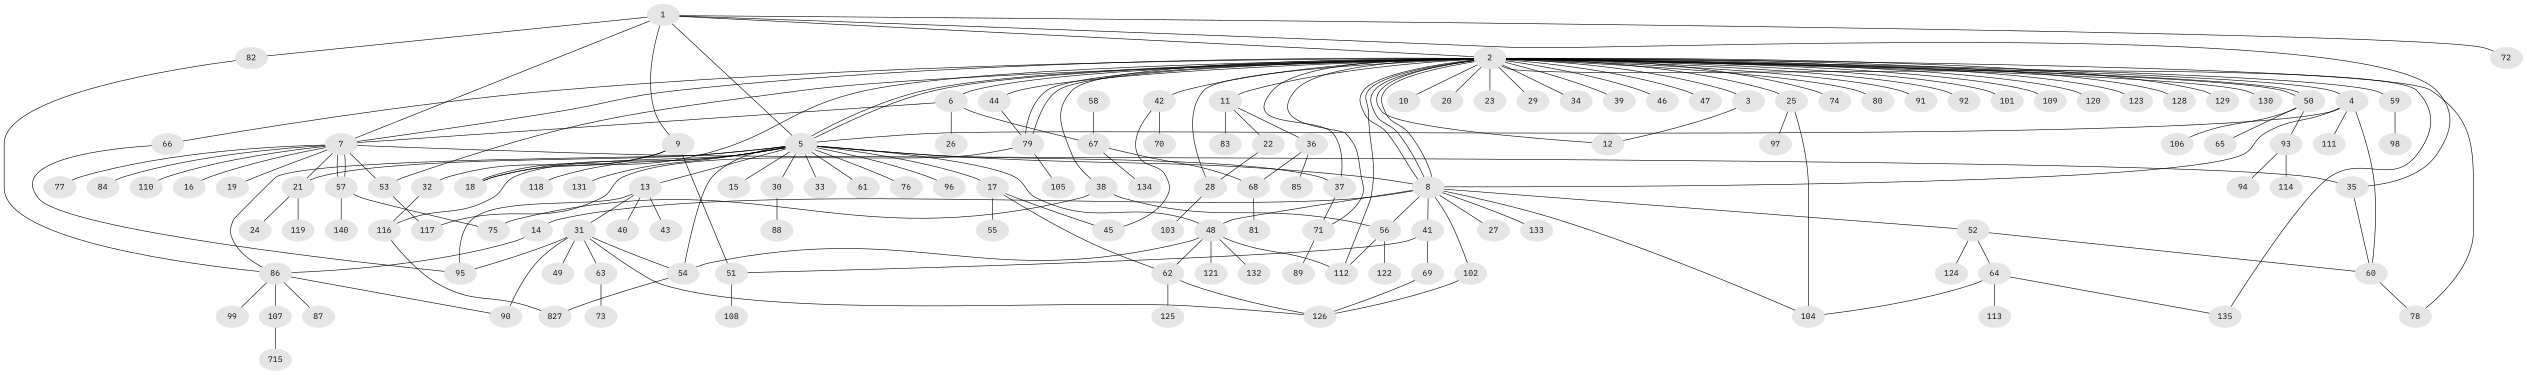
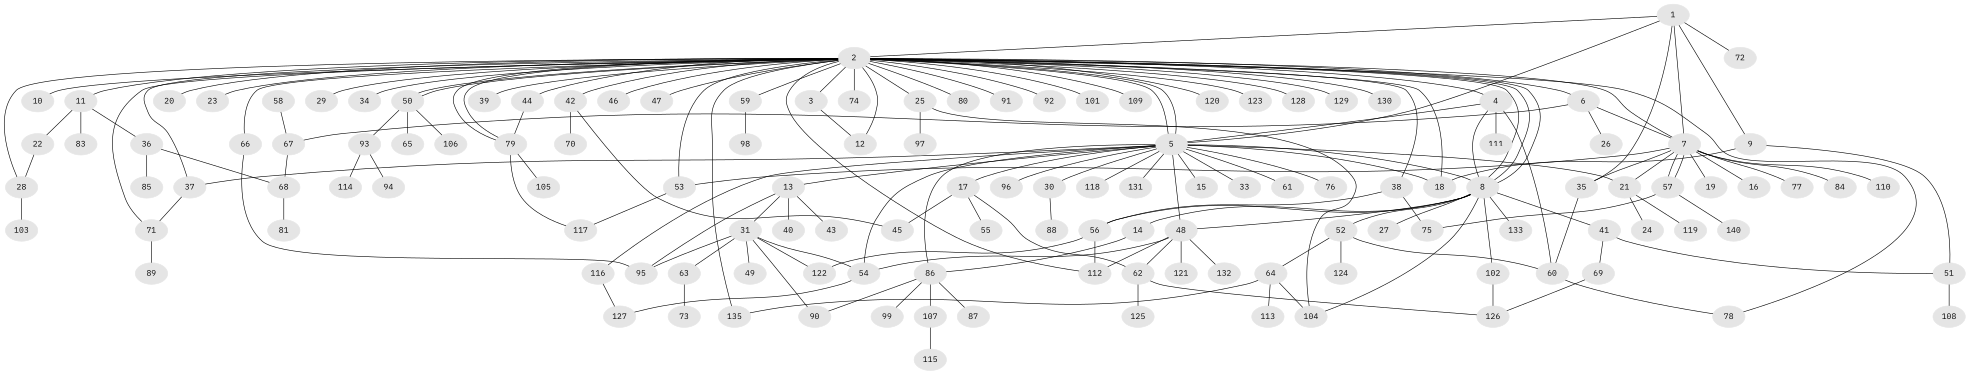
(251, 58) -> none
(427, 187) -> none
(1145, 187) -> none
(940, 306) -> (782, 252)
(555, 317) -> (620, 317)
(275, 360) -> (930, 360)
